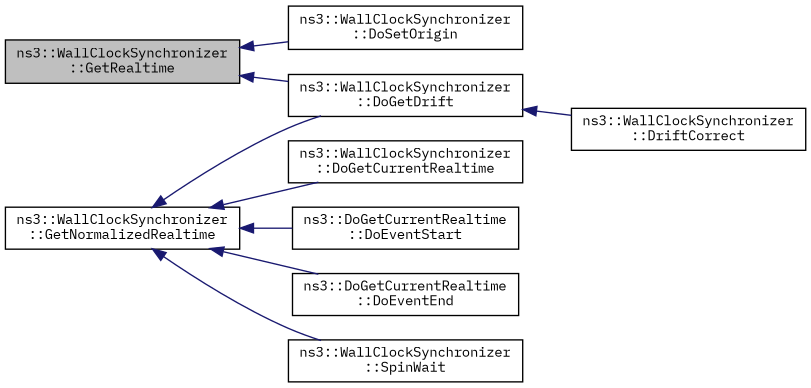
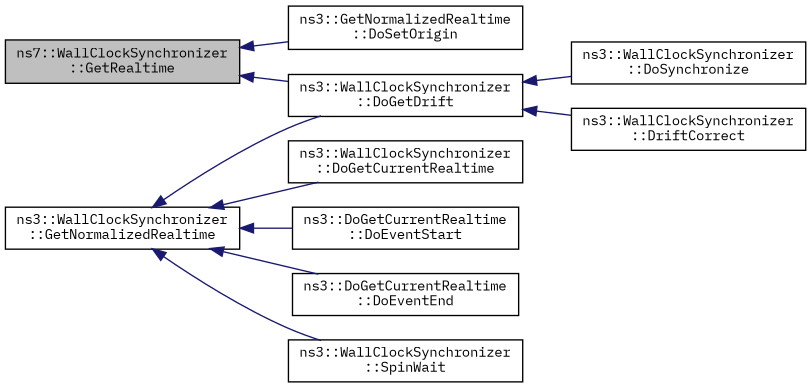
(406, 28) -> (406, 28)
(123, 62) -> (123, 62)
none -> (689, 63)
